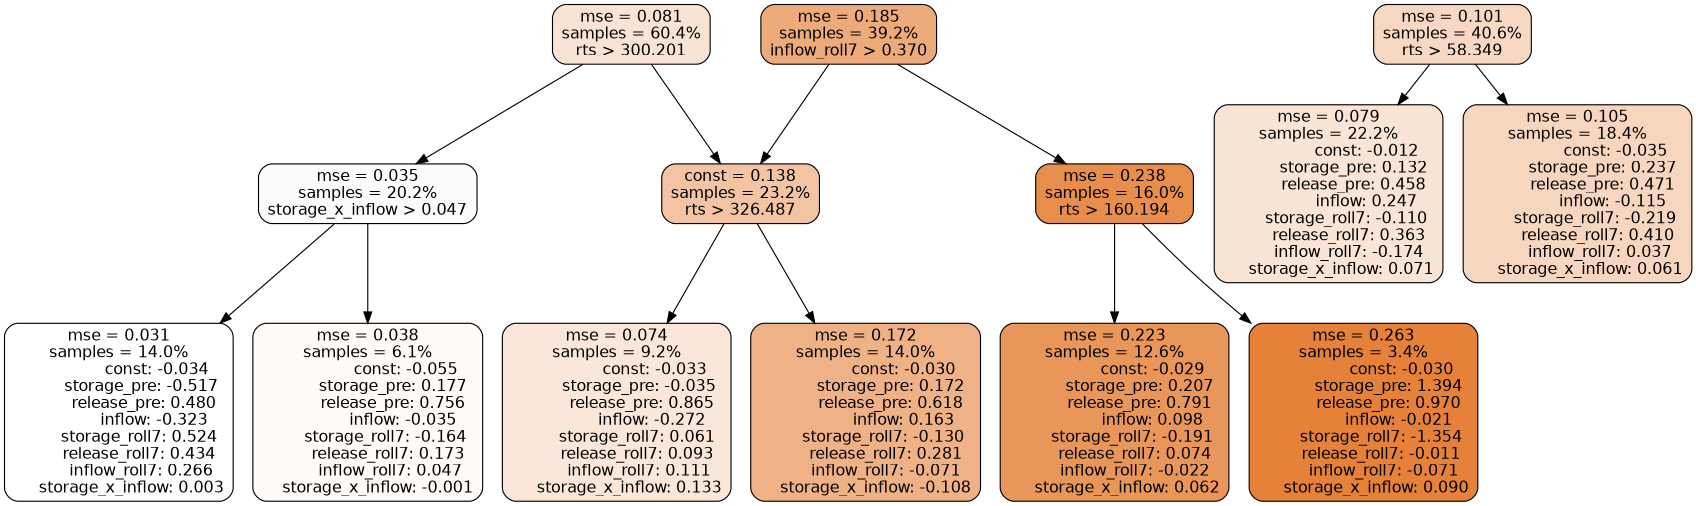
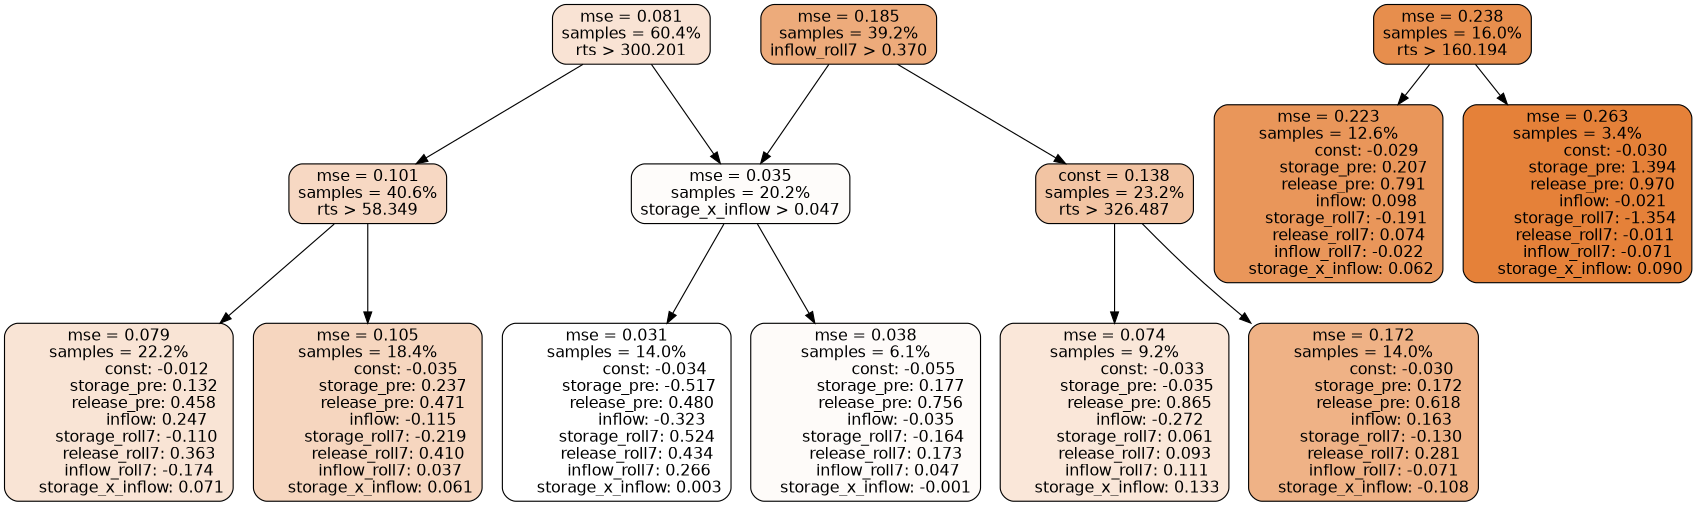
(683, 109) -> (505, 111)
(977, 111) -> (798, 109)
